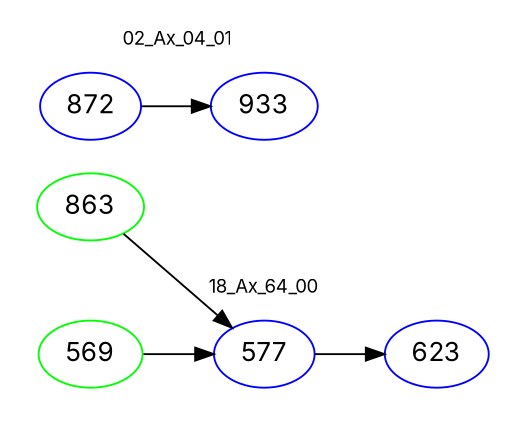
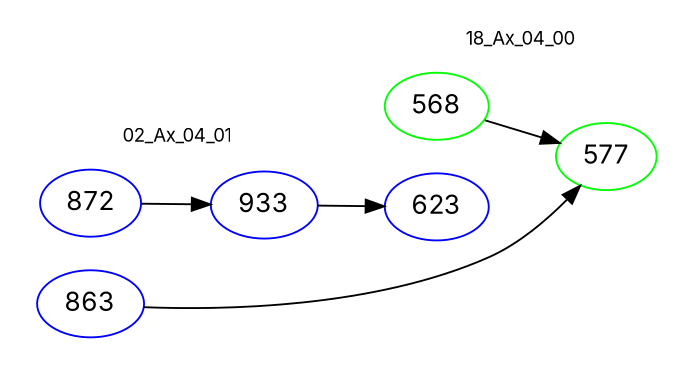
(91, 207) -> (91, 304)
(264, 288) -> (521, 40)
(91, 354) -> (437, 106)
(264, 354) -> (606, 157)
(340, 354) -> (344, 206)
